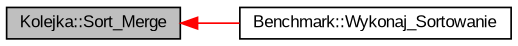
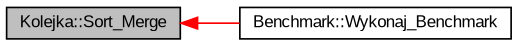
(375, 23) -> (375, 23)
